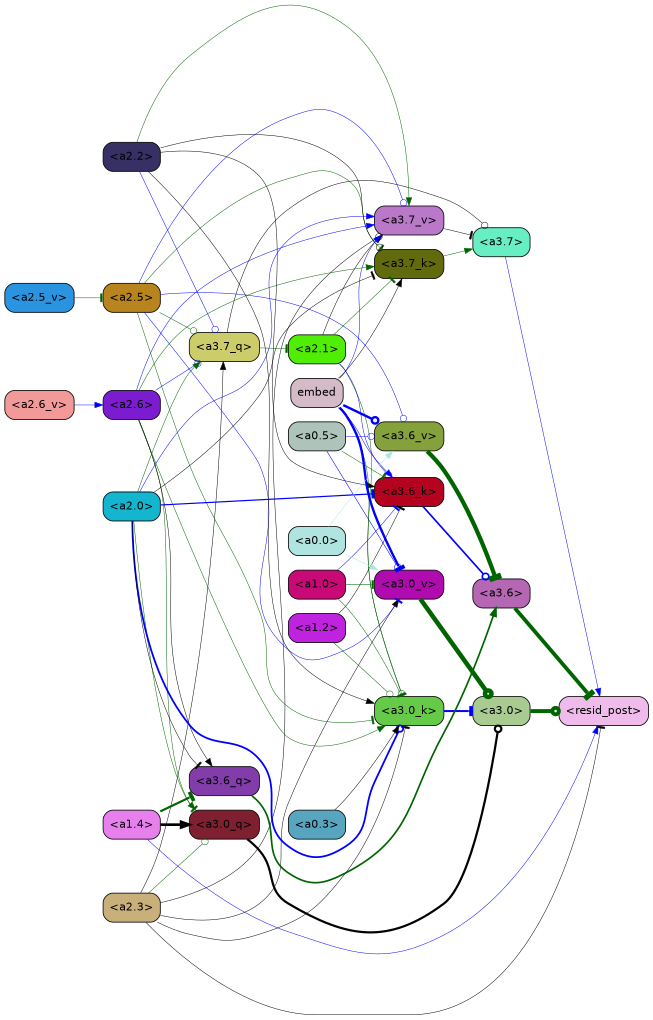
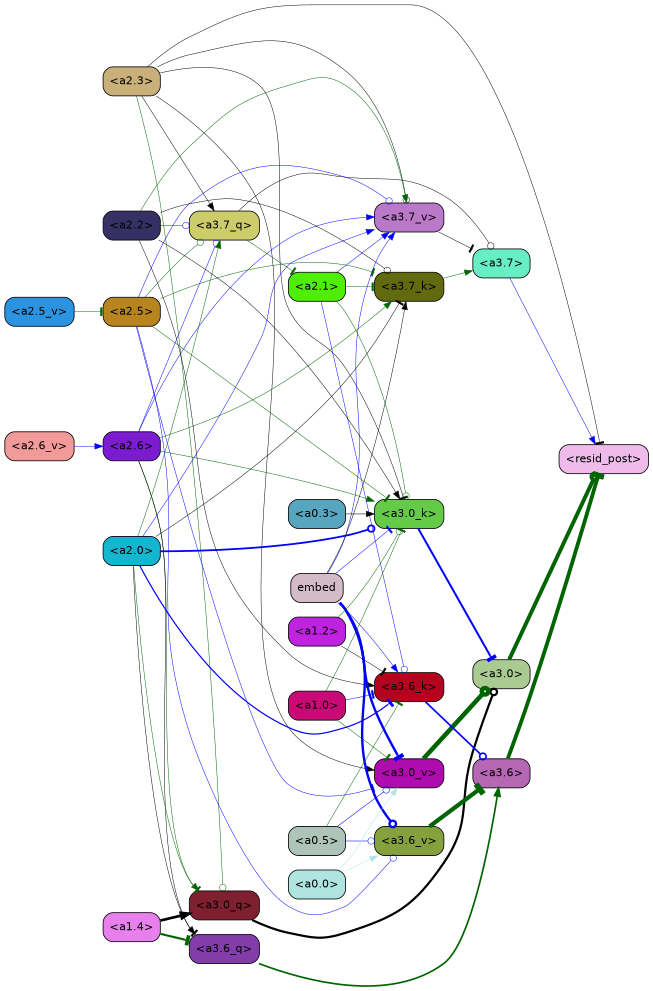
(348, 280) -> (358, 256)
(368, 549) -> (361, 552)
(409, 949) -> none
